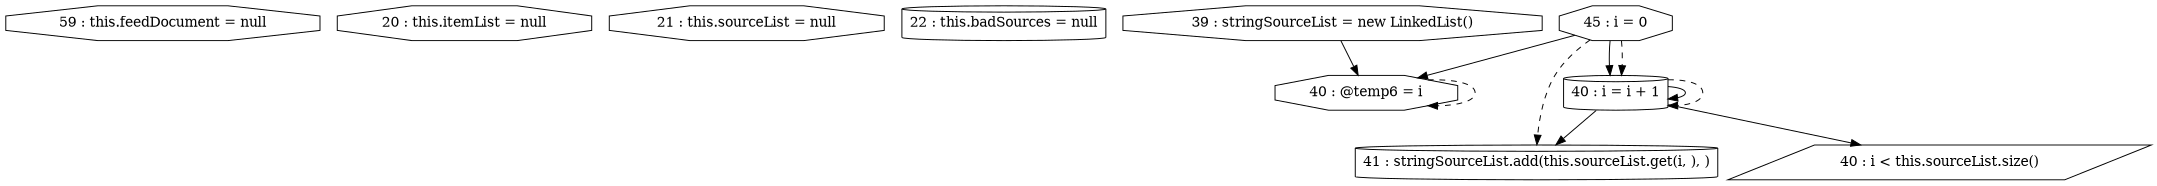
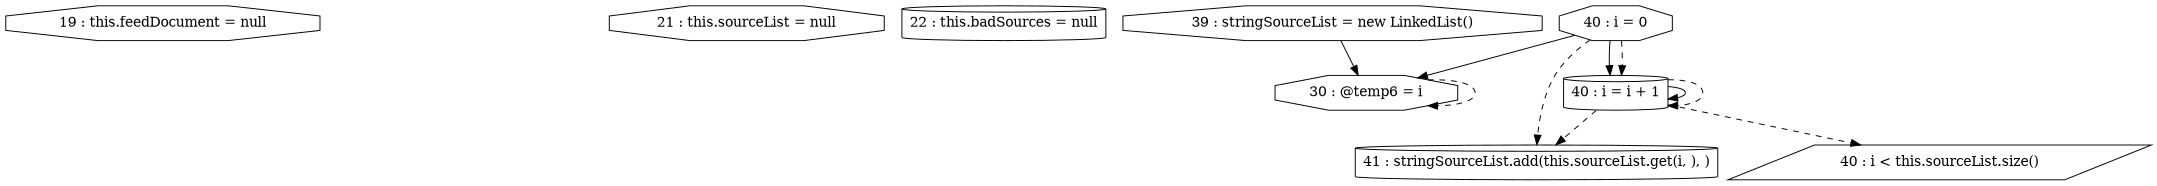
(163, 23) -> (163, 23)
(464, 23) -> none
(1616, 23) -> (1616, 23)
(1366, 93) -> (1366, 93)
(1580, 124) -> (1580, 124)
(1760, 124) -> (1760, 124)
